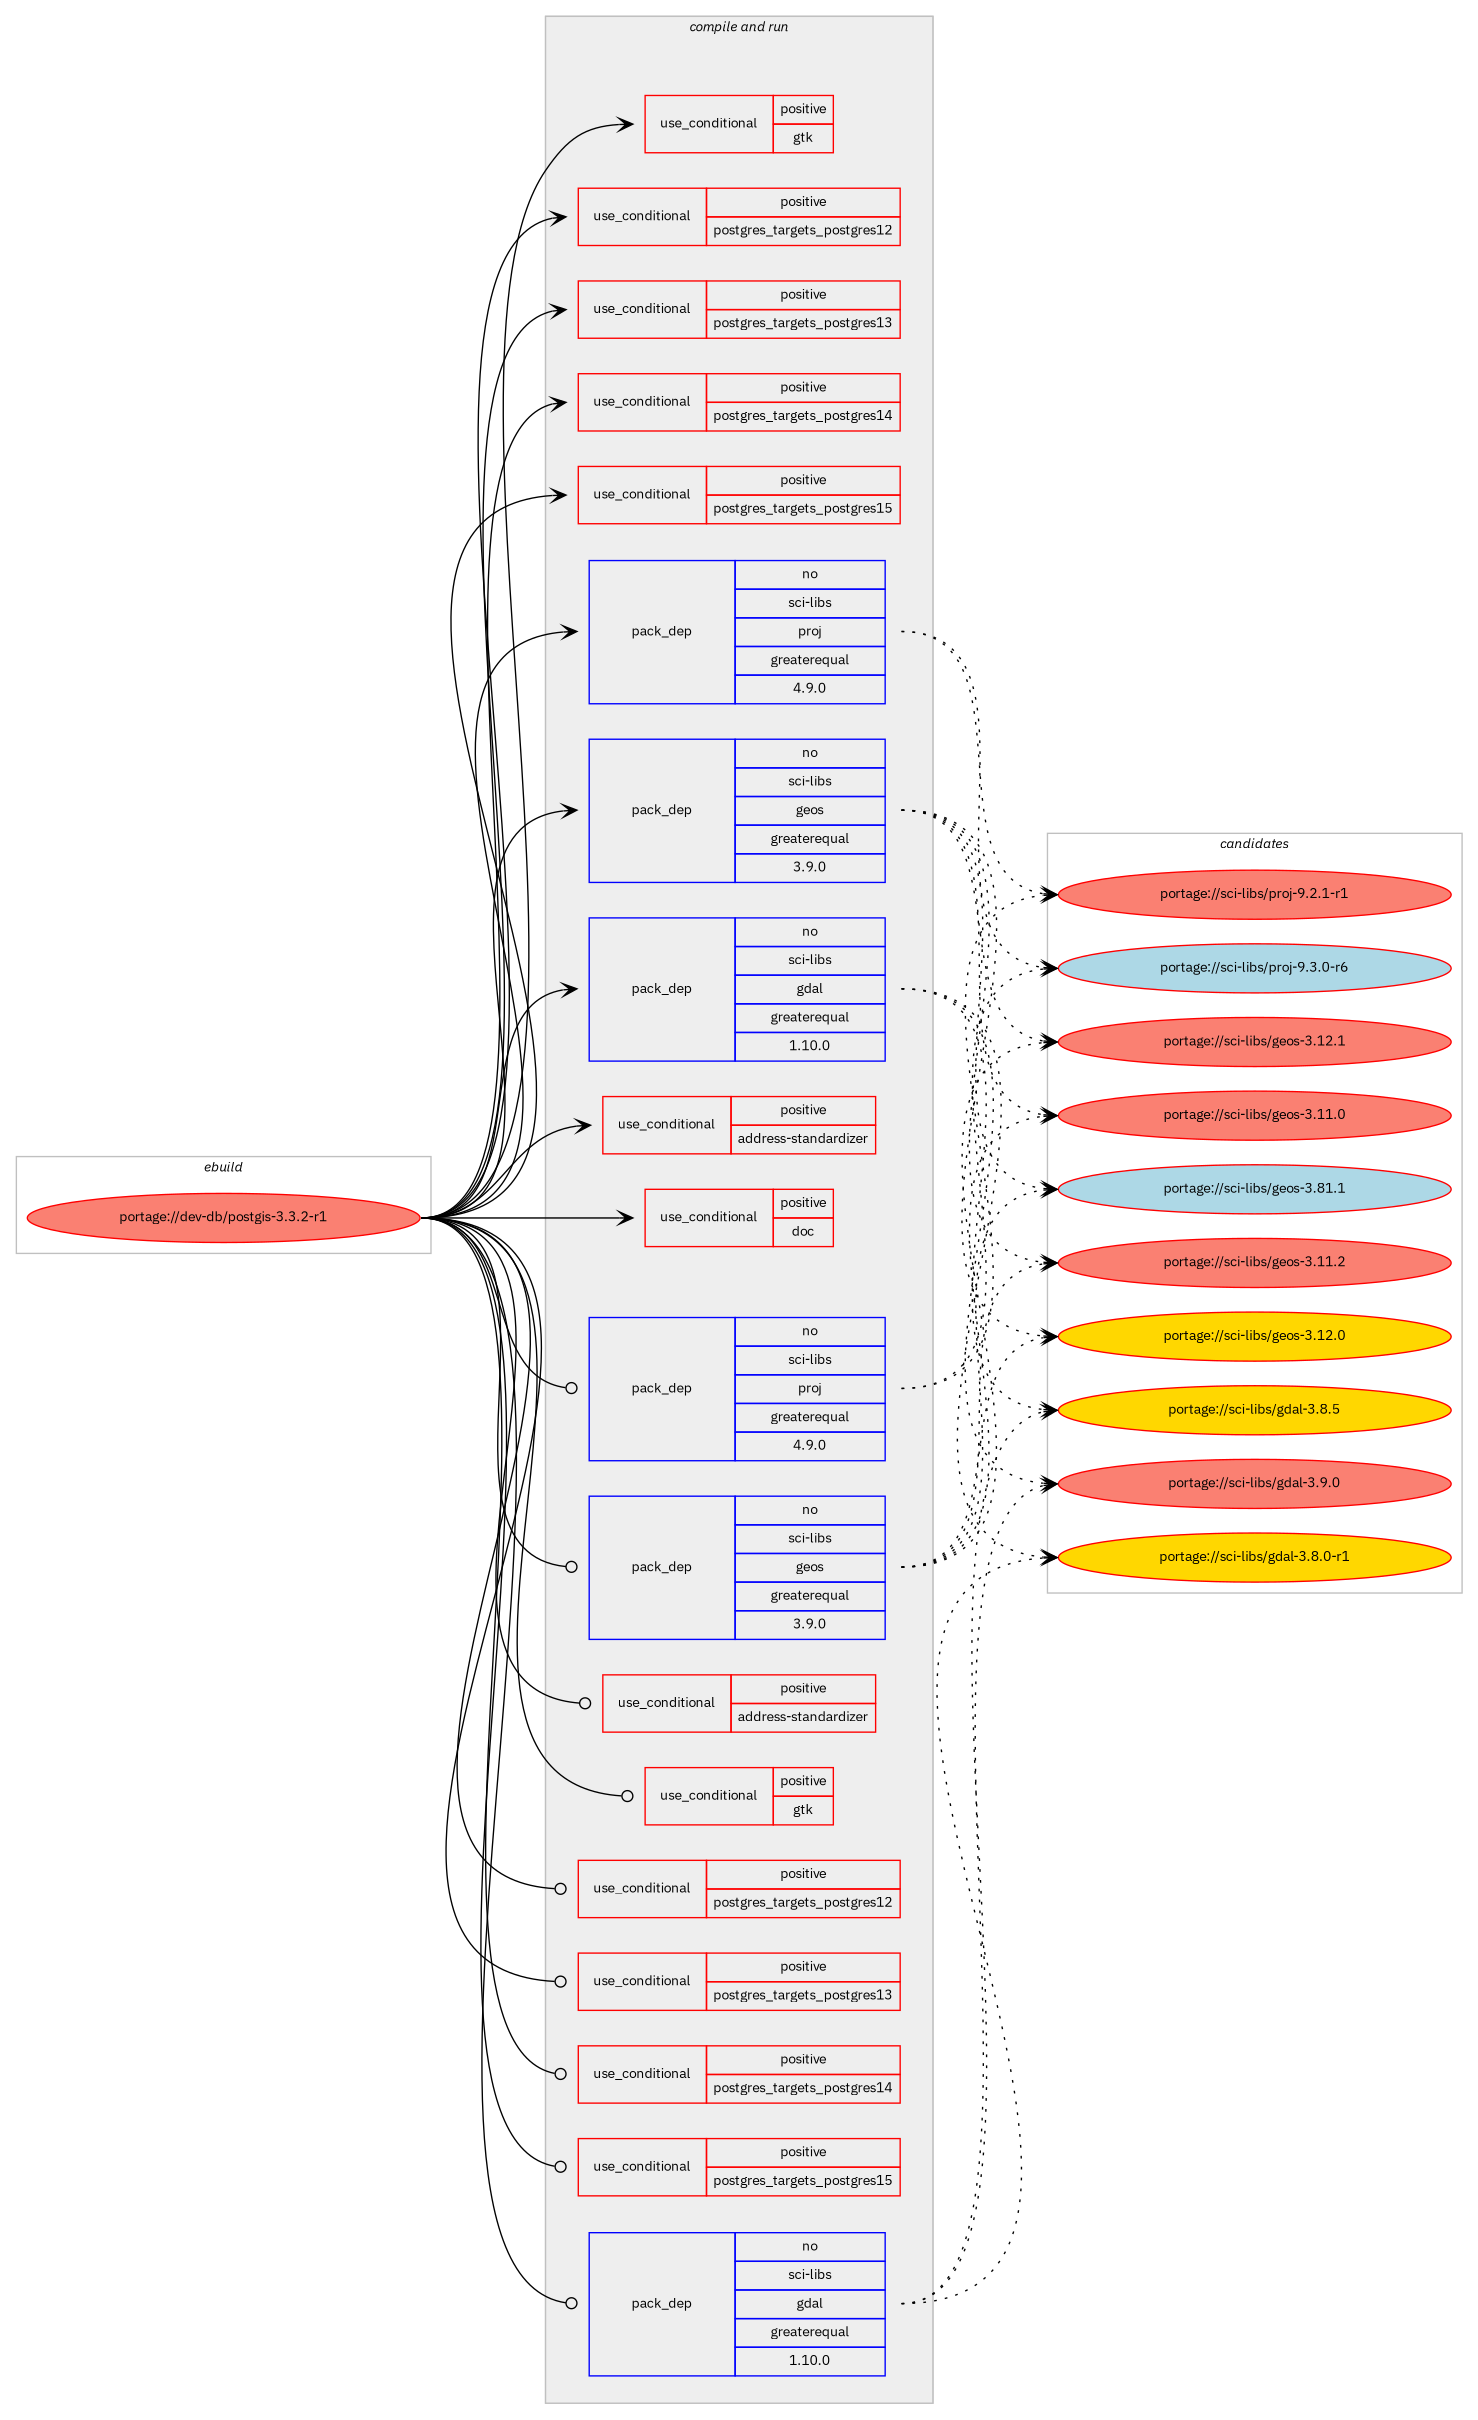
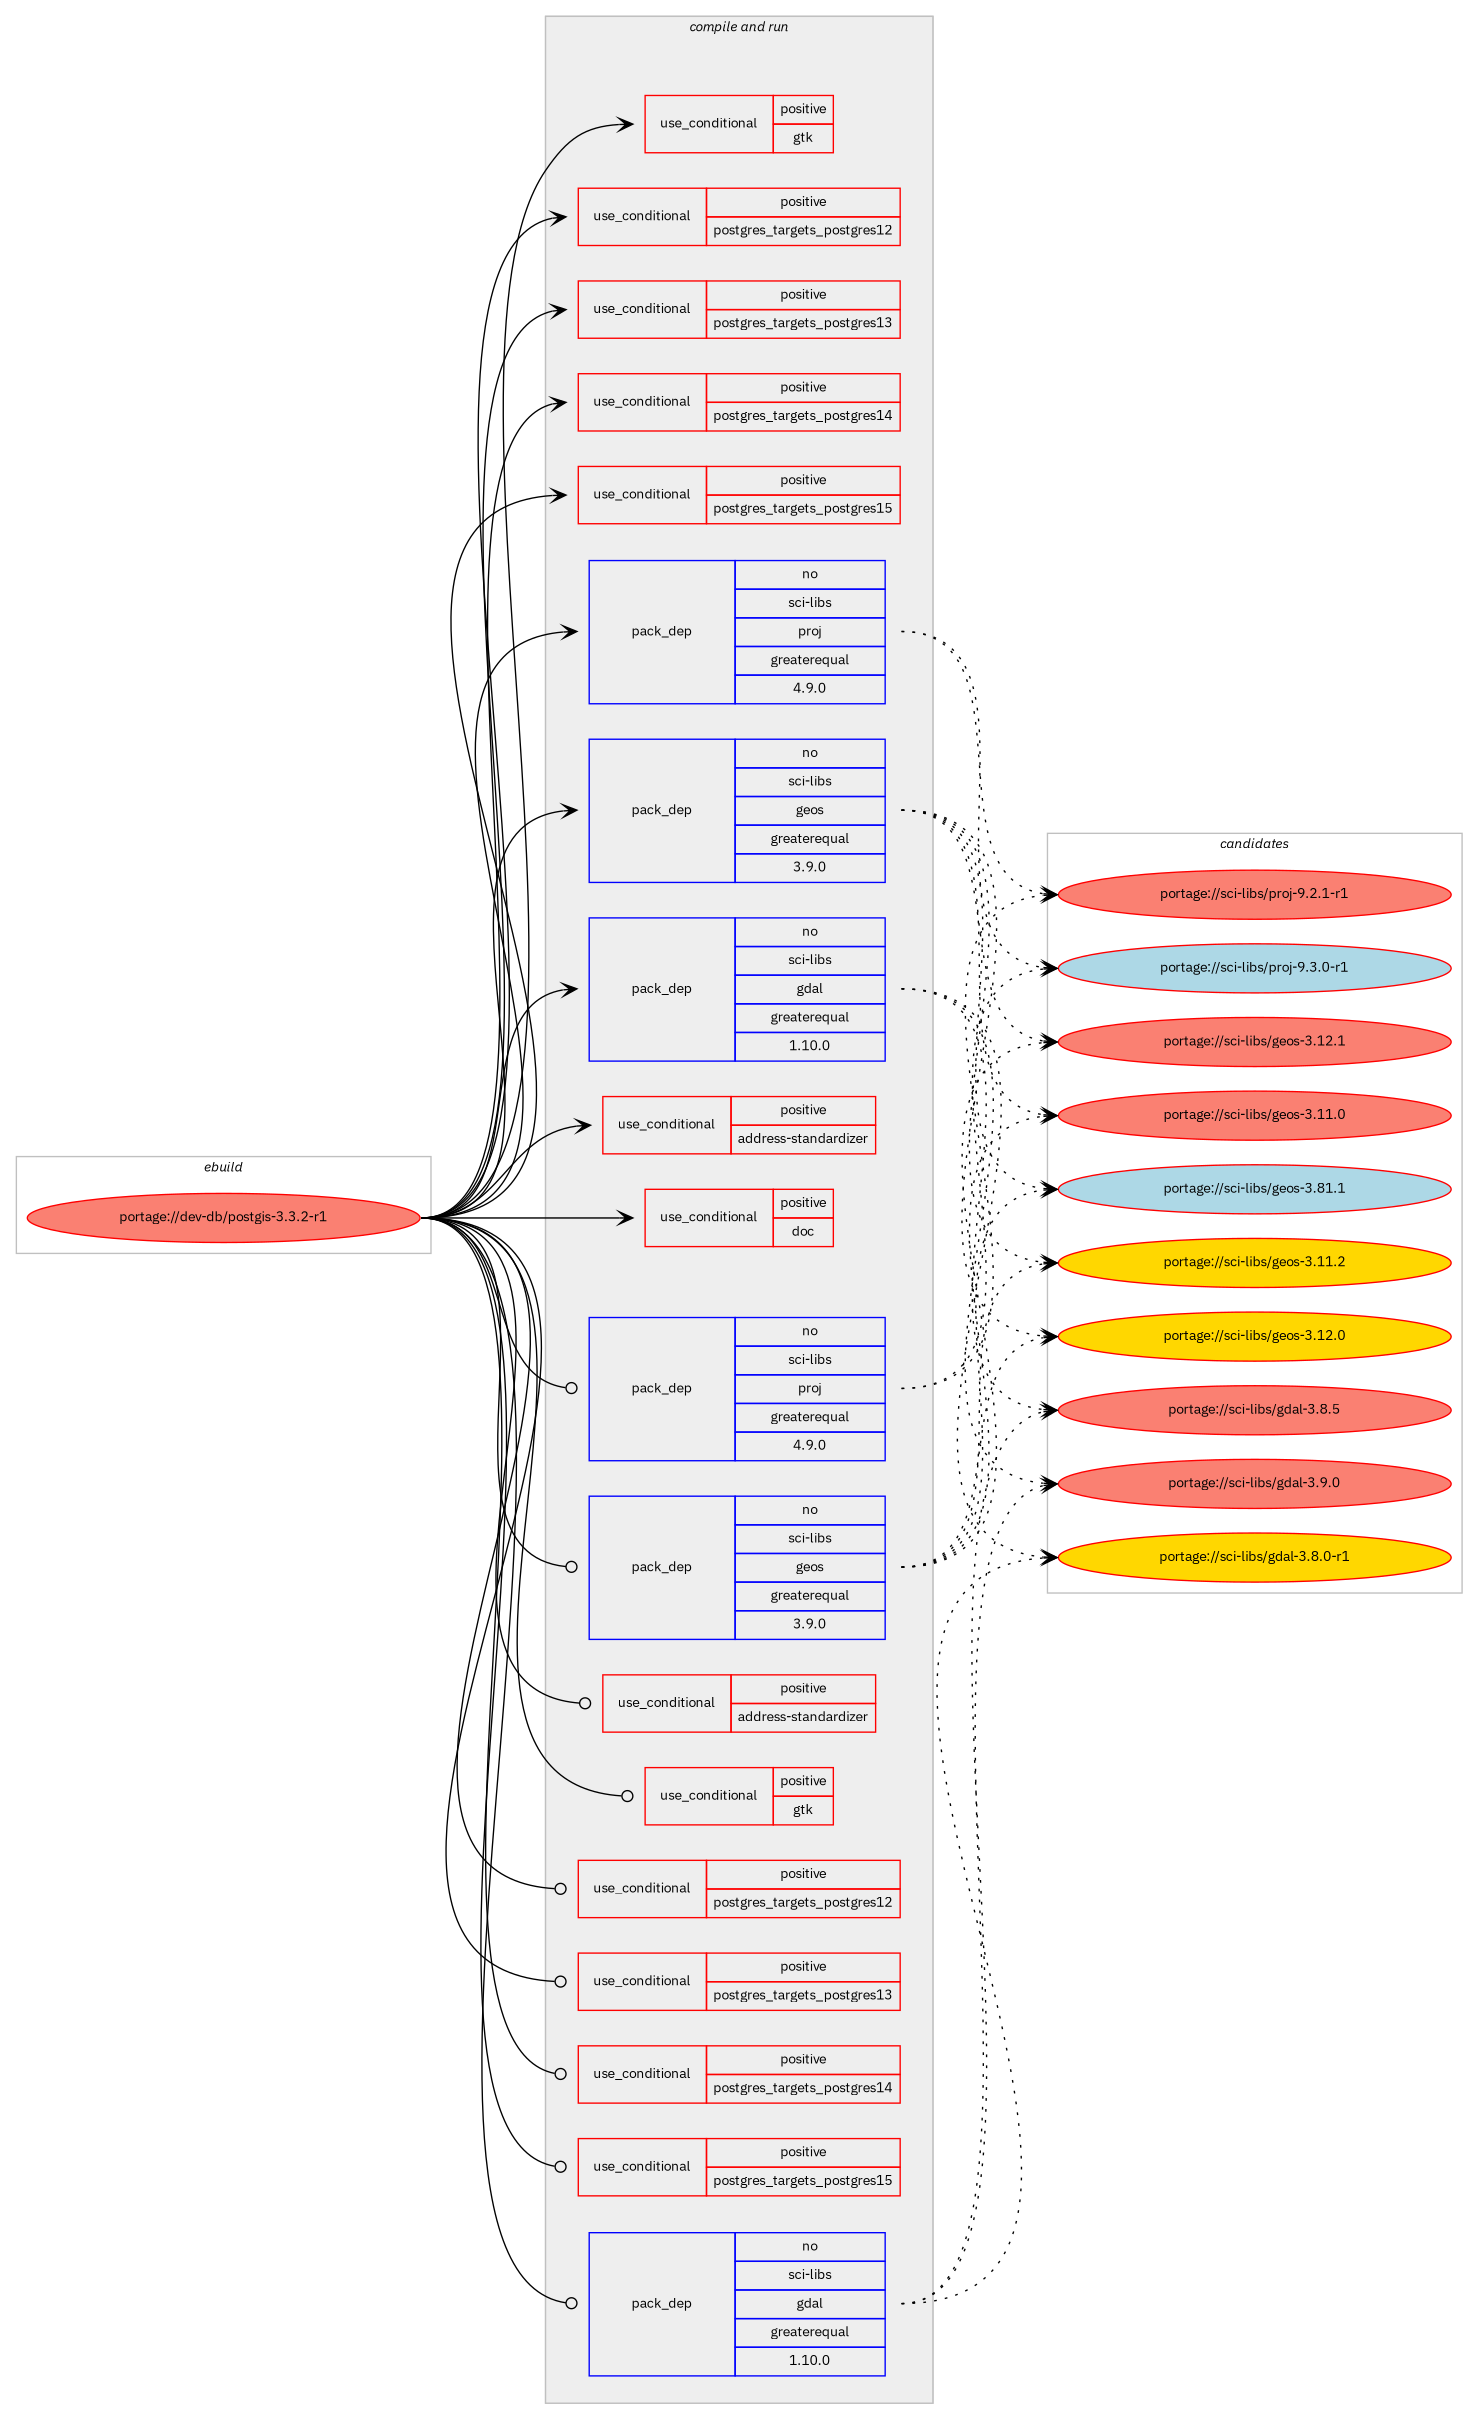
(1255, 968) -> (1255, 968)
(1255, 1263) -> (1255, 1263)
(1255, 1410) -> (1255, 1410)
